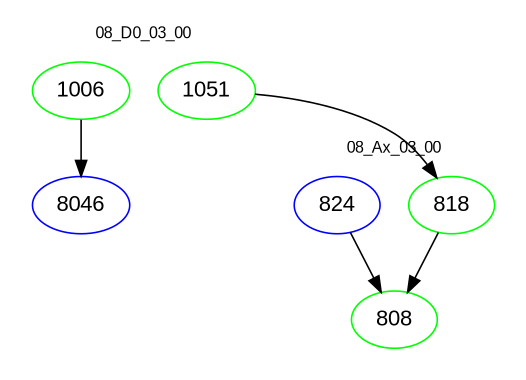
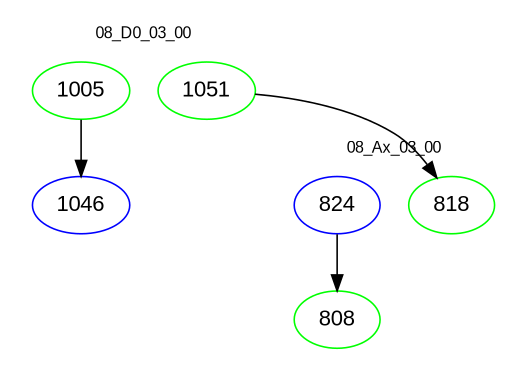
(81, 91) -> (81, 91)
(81, 205) -> (81, 205)
(427, 255) -> none
